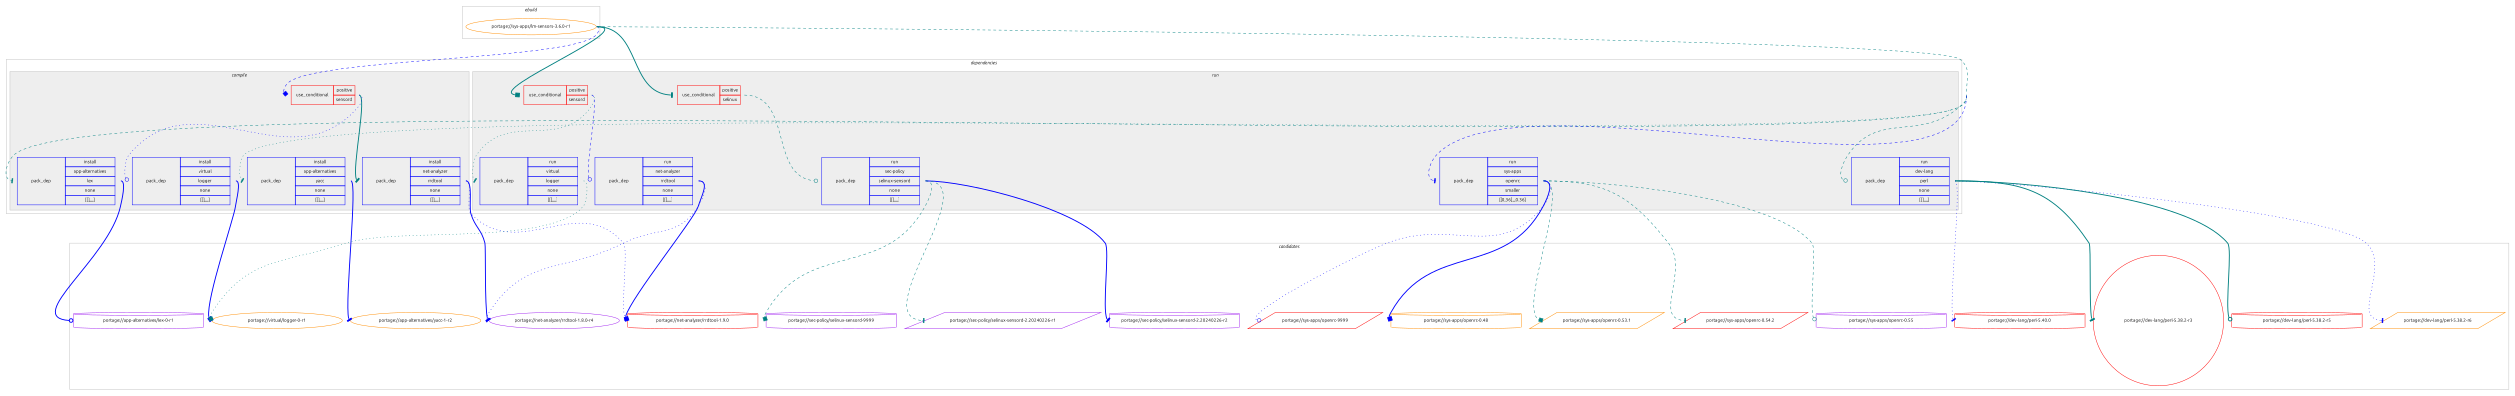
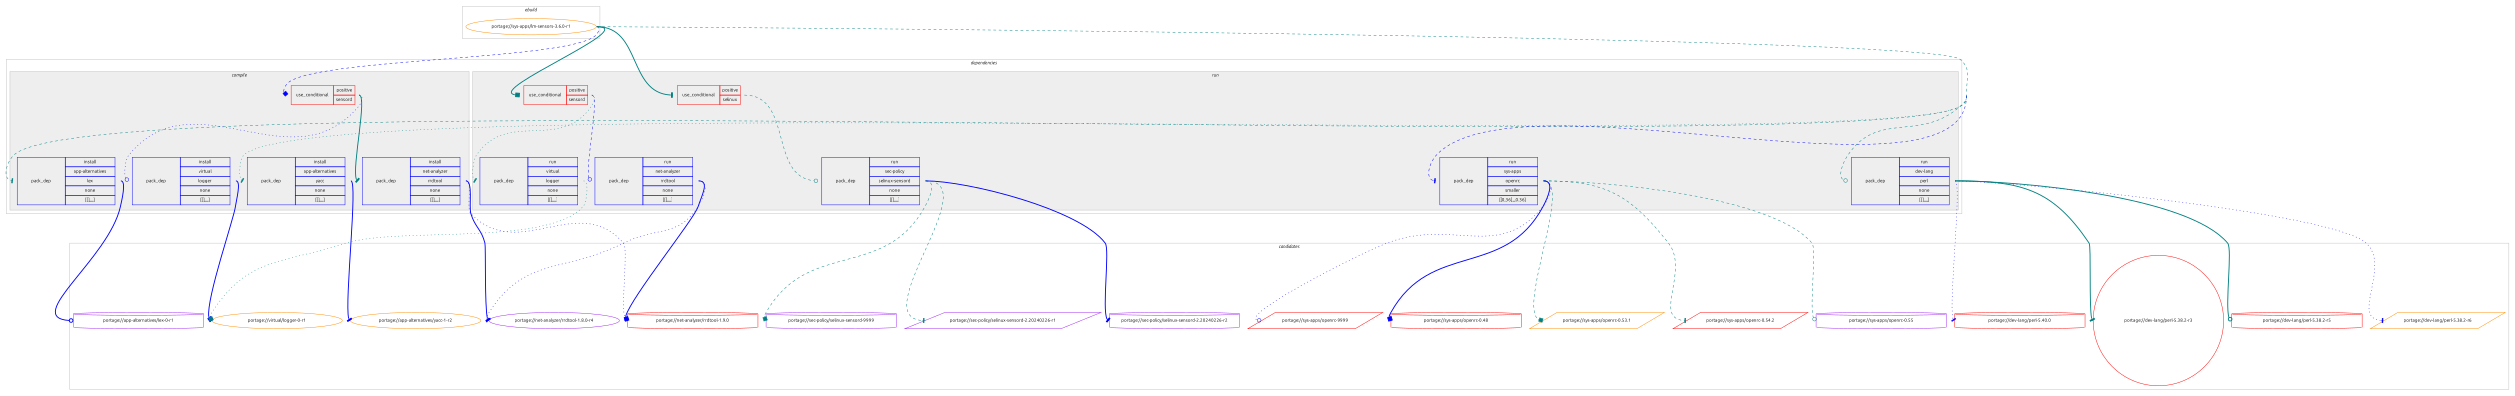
(1456, 321) -> (1456, 321)
